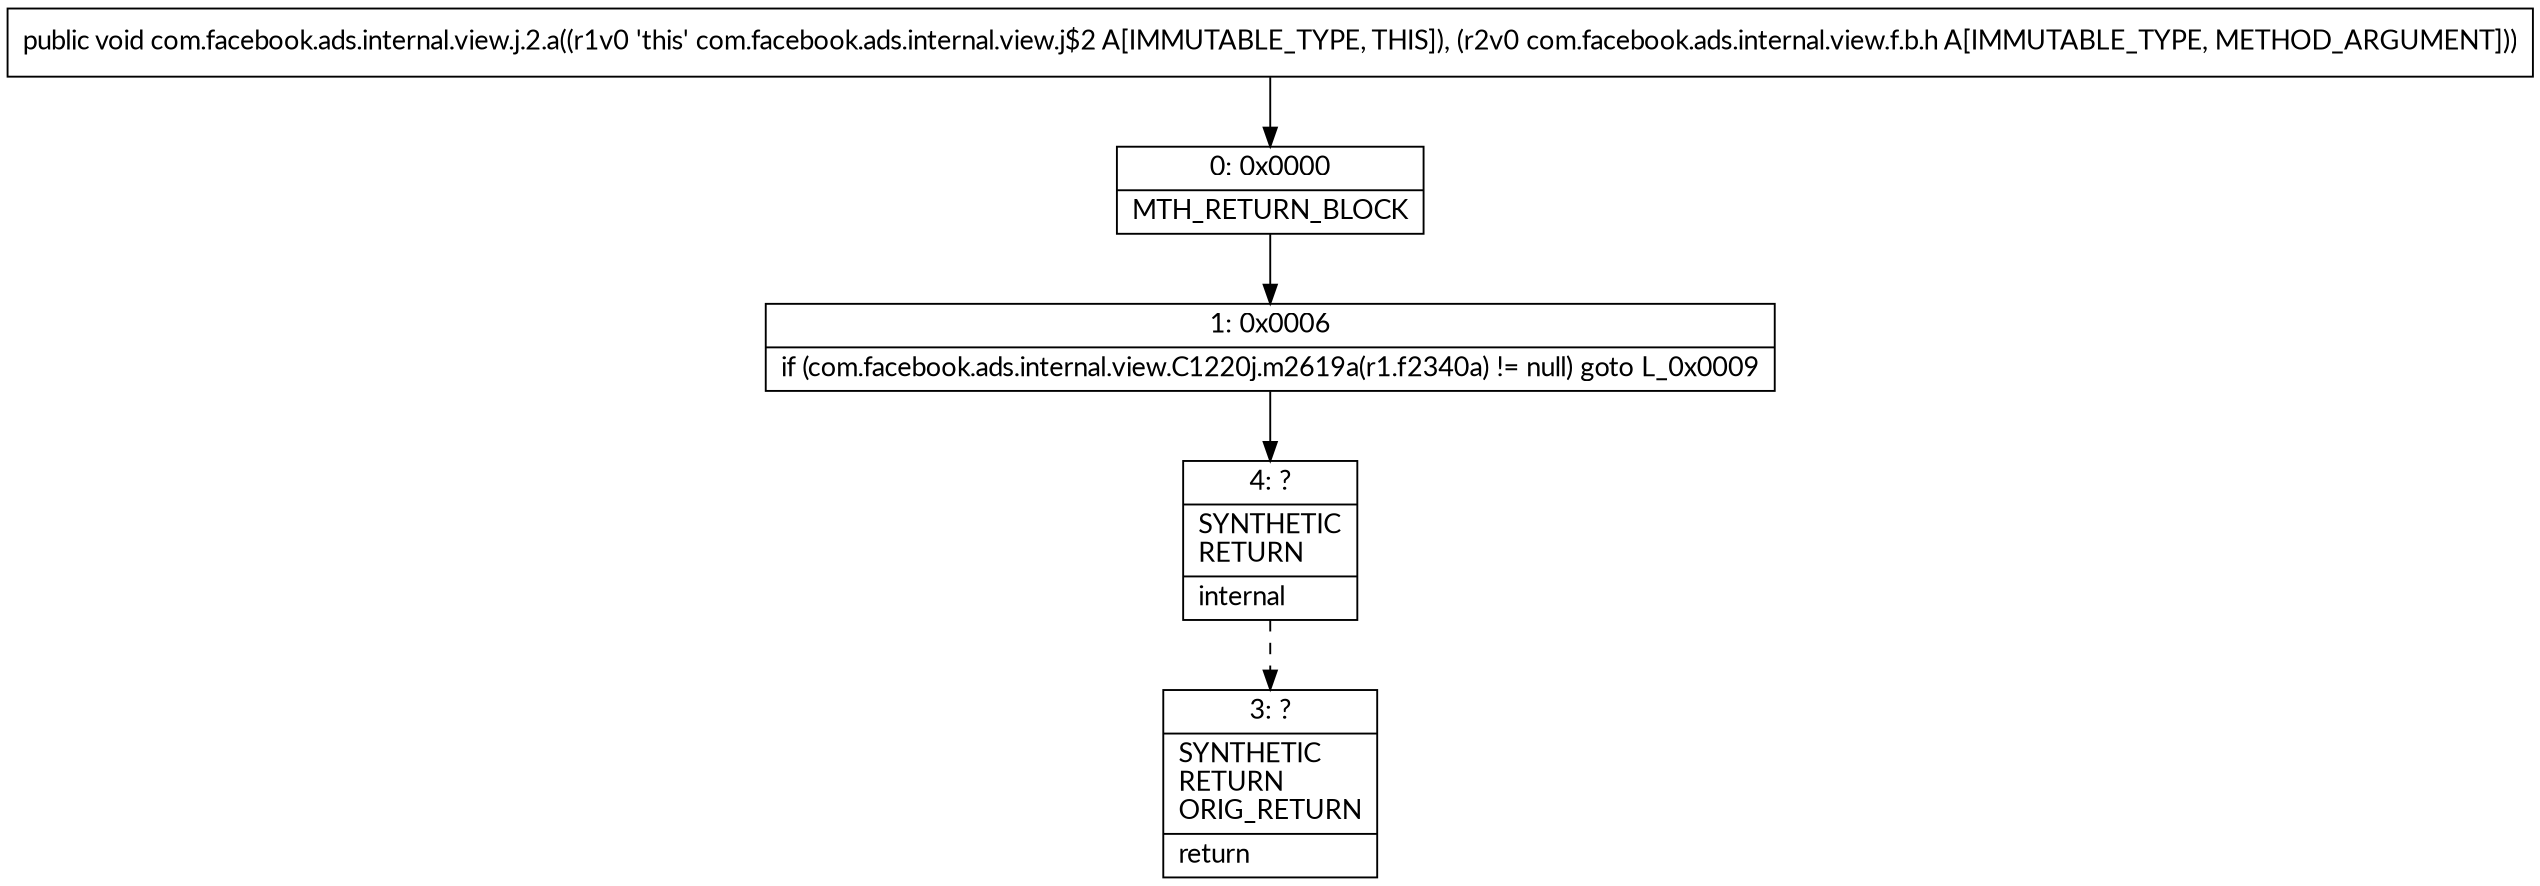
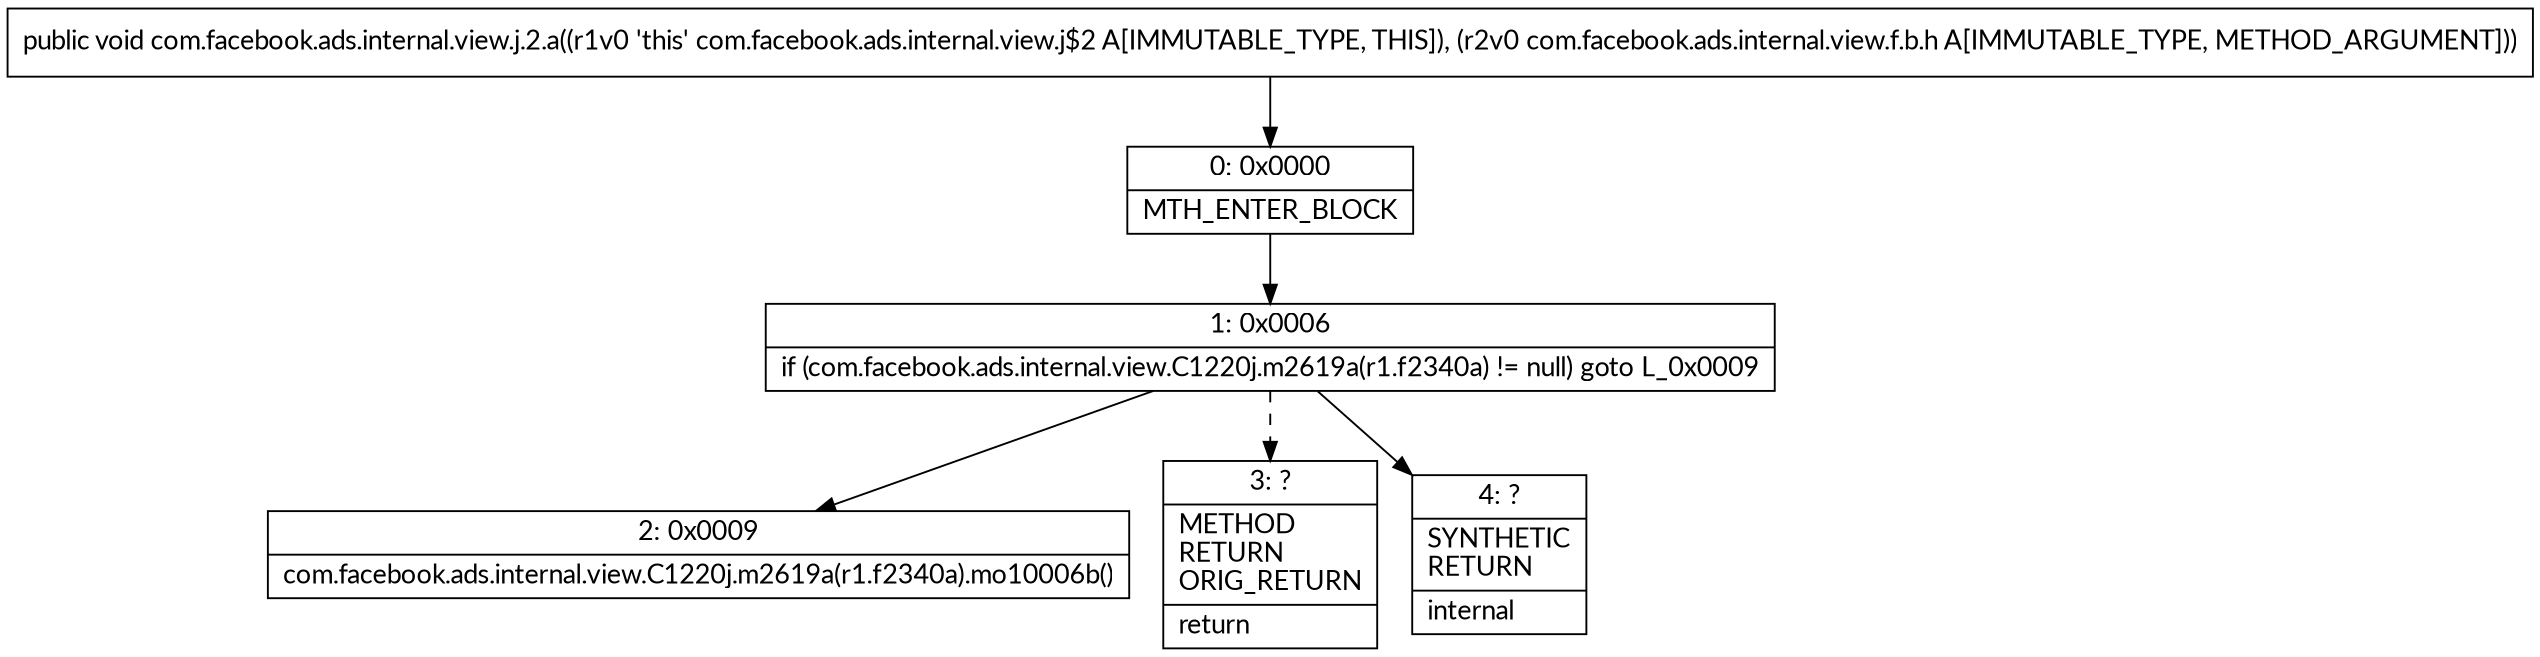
(1270, 211) -> (1270, 211)
none -> (699, 555)
(1270, 645) -> (1270, 416)
(1250, 754) -> (1237, 525)
